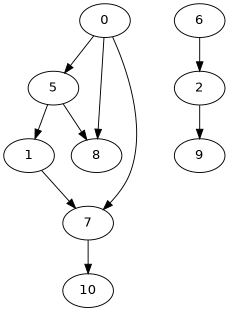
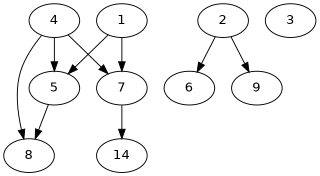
(105, 21) -> (54, 21)
none -> (291, 21)
(200, 50) -> (208, 50)
(43, 117) -> (92, 50)
(88, 291) -> (122, 156)
